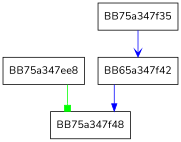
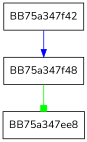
(138, 17) -> none
(138, 71) -> (44, 17)
(67, 94) -> (44, 94)
